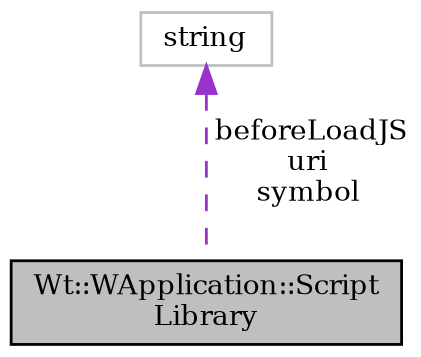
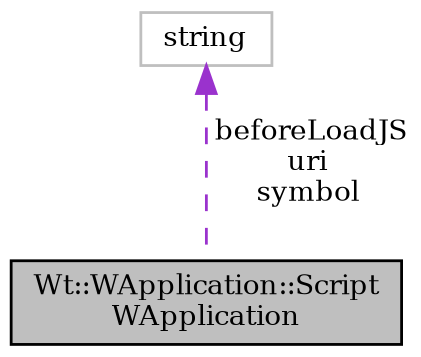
(206, 303) -> (206, 303)
